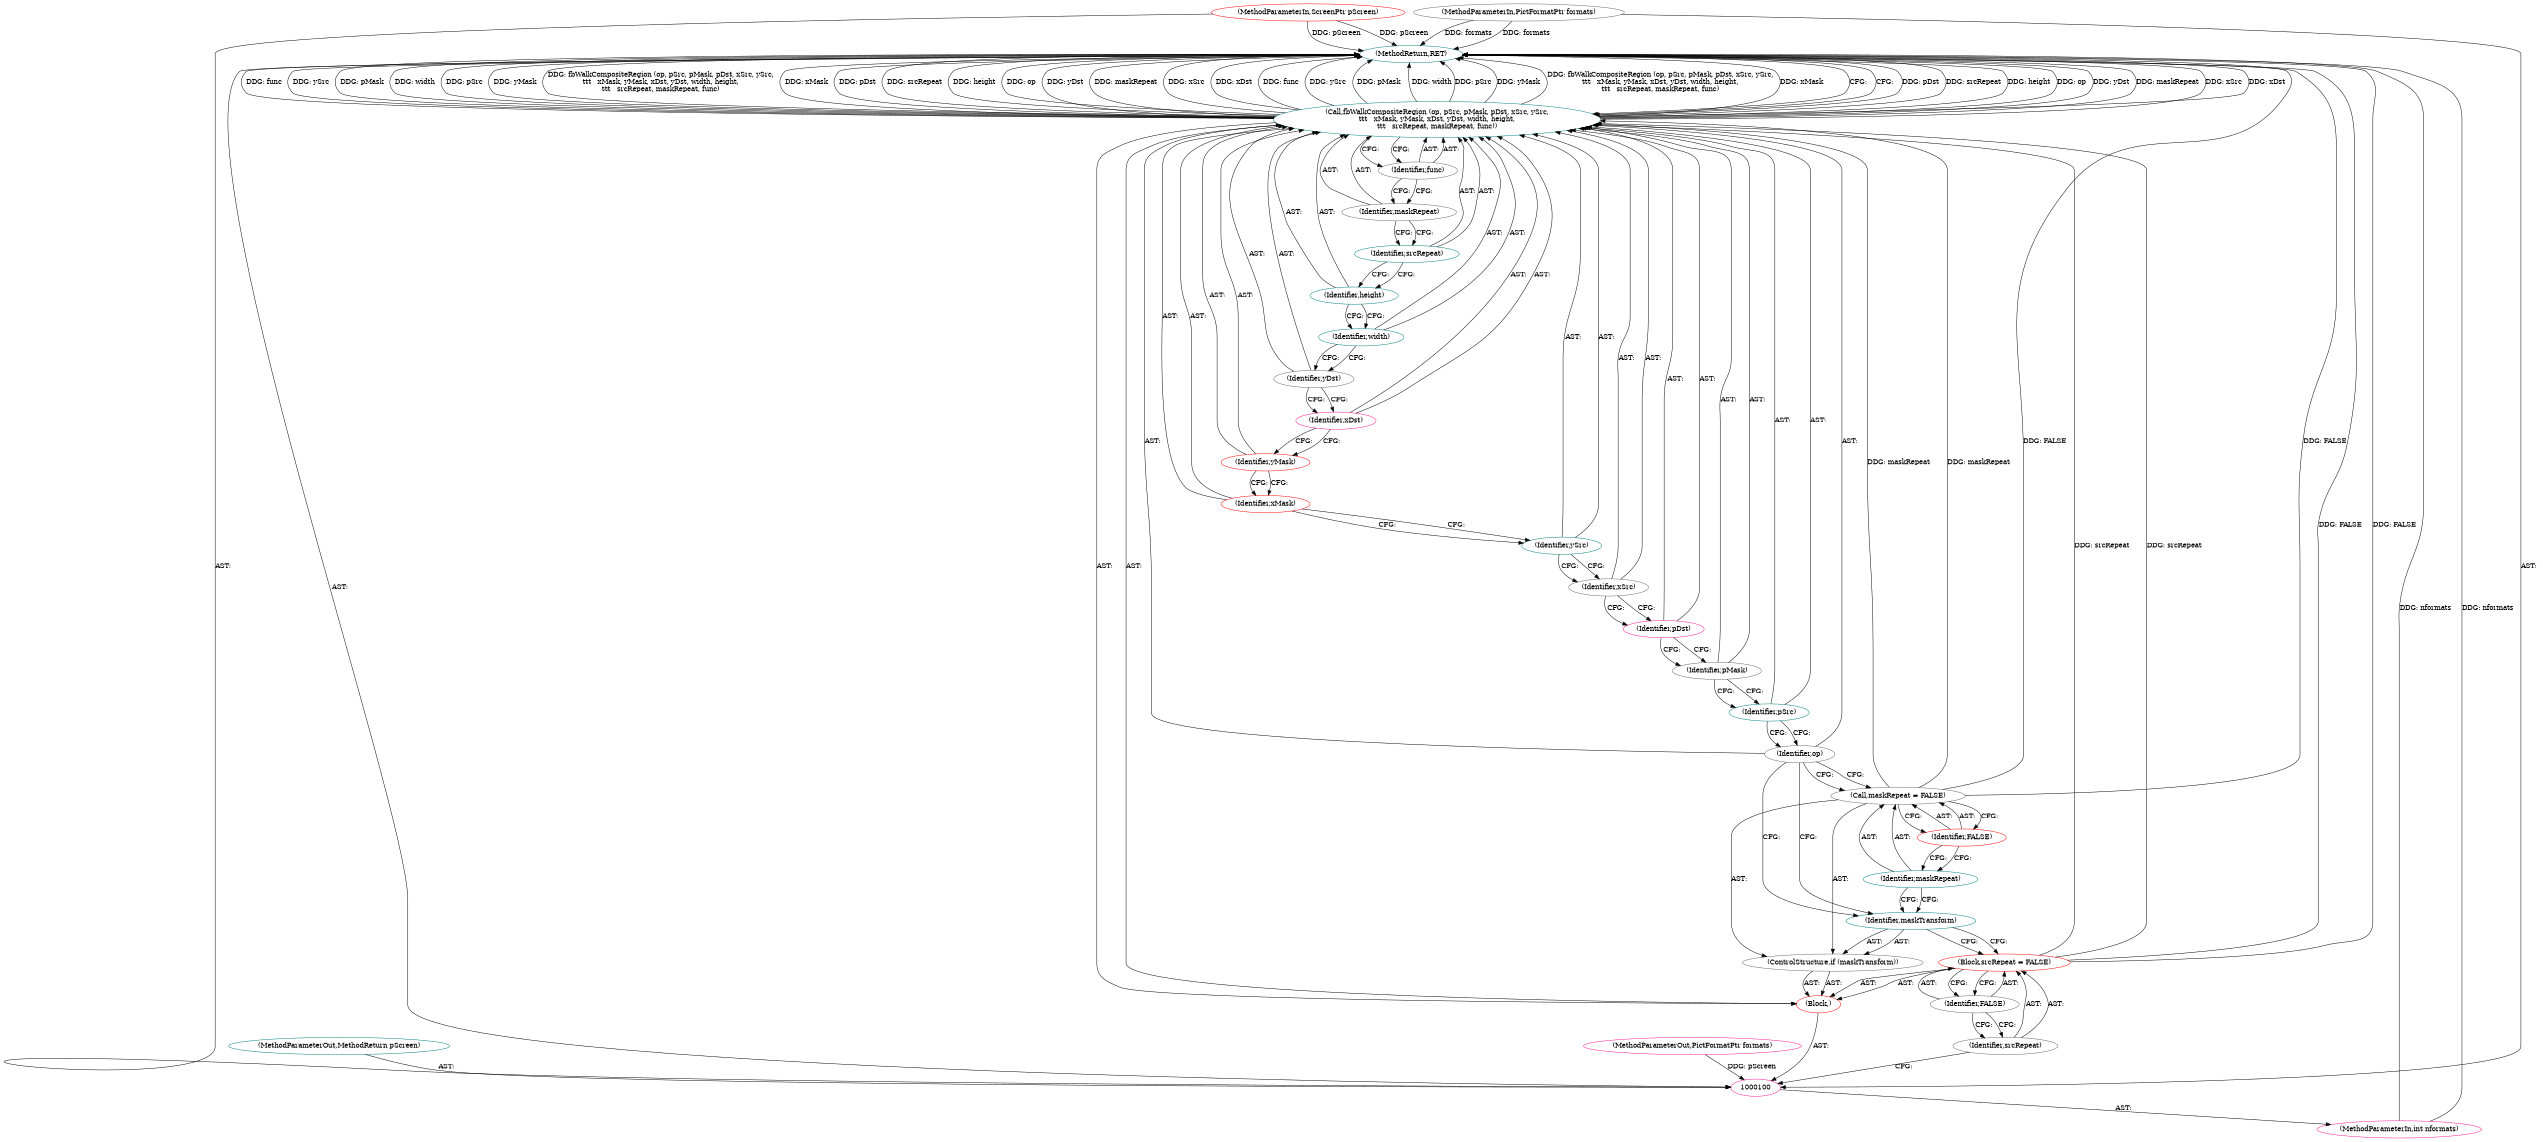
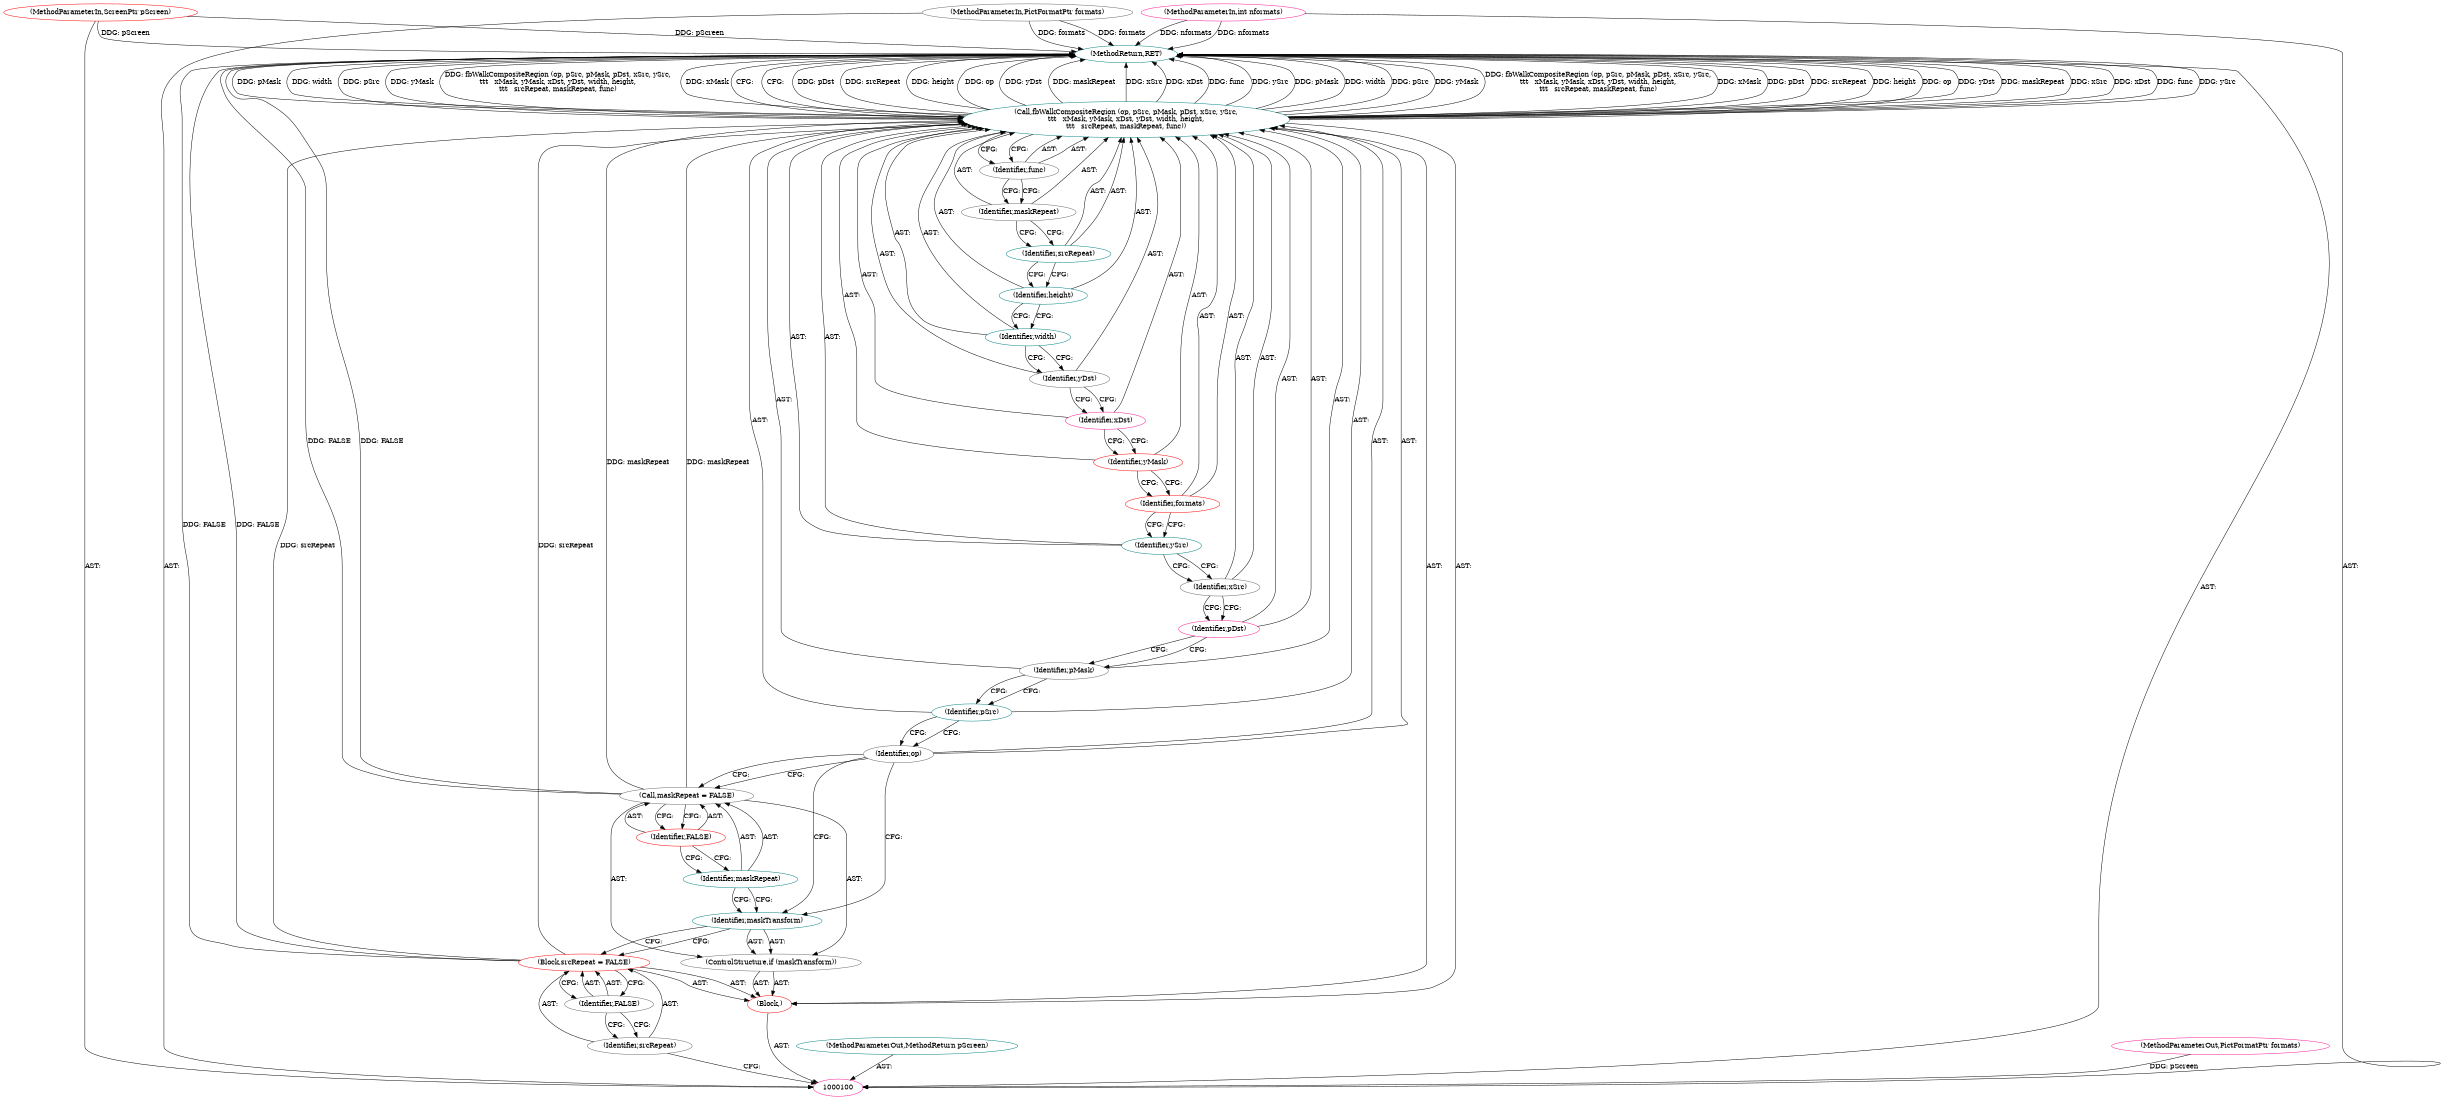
(1265, 504) -> (1173, 504)
(2053, 1107) -> (2343, 867)
